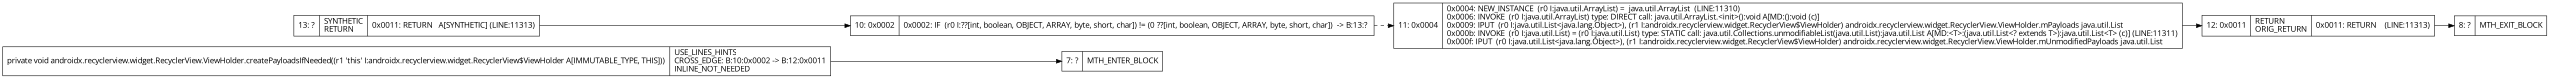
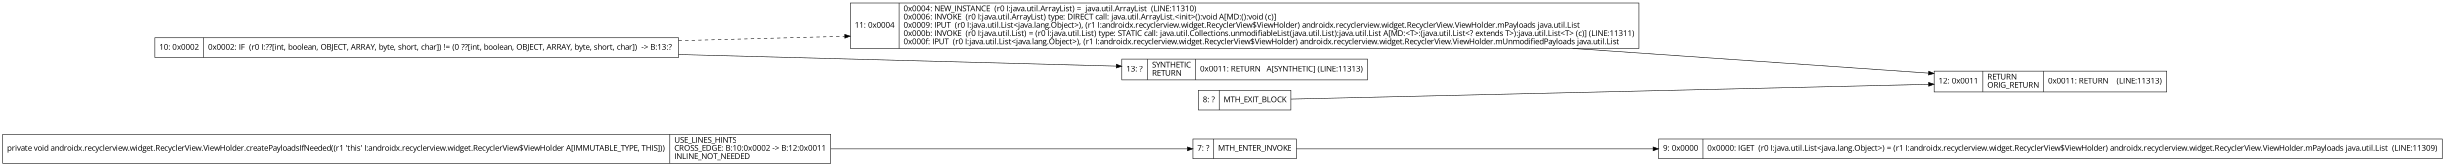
(692, 26) -> (897, 60)
(2442, 26) -> (1610, 92)
(1123, 61) -> (1255, 149)
none -> (2050, 149)
